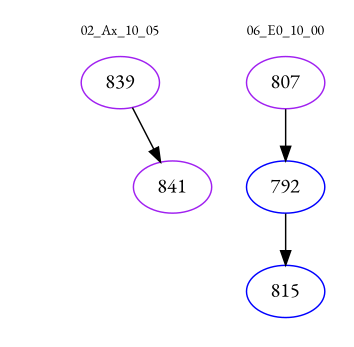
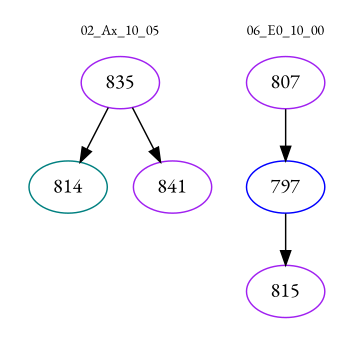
(120, 83) -> (120, 83)
none -> (68, 187)
(286, 187) -> (286, 187)
(286, 291) -> (286, 291)
